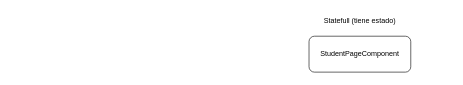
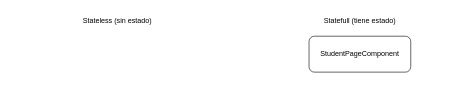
none -> (117, 21)
